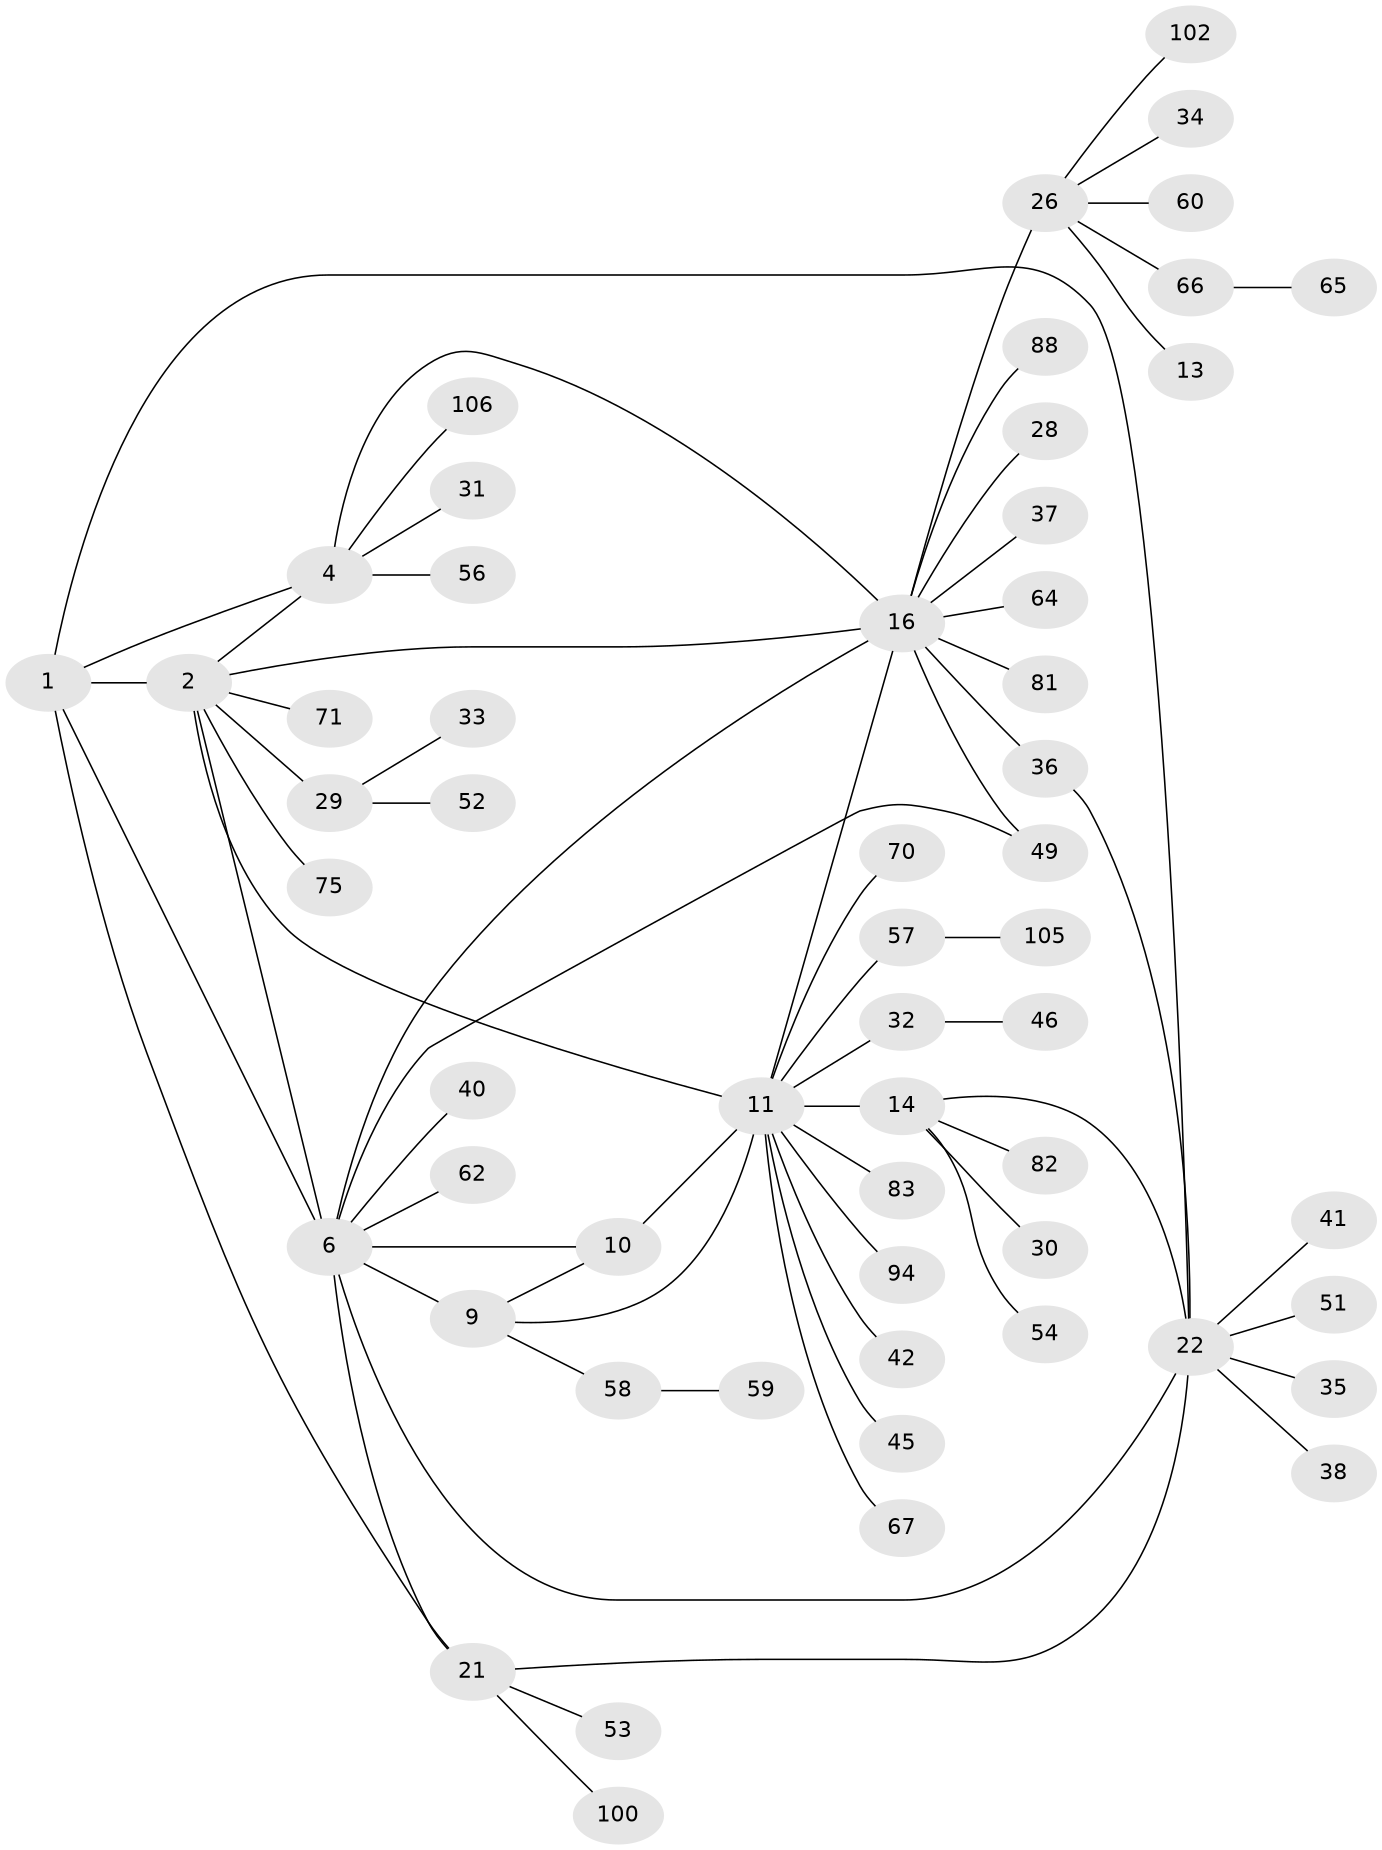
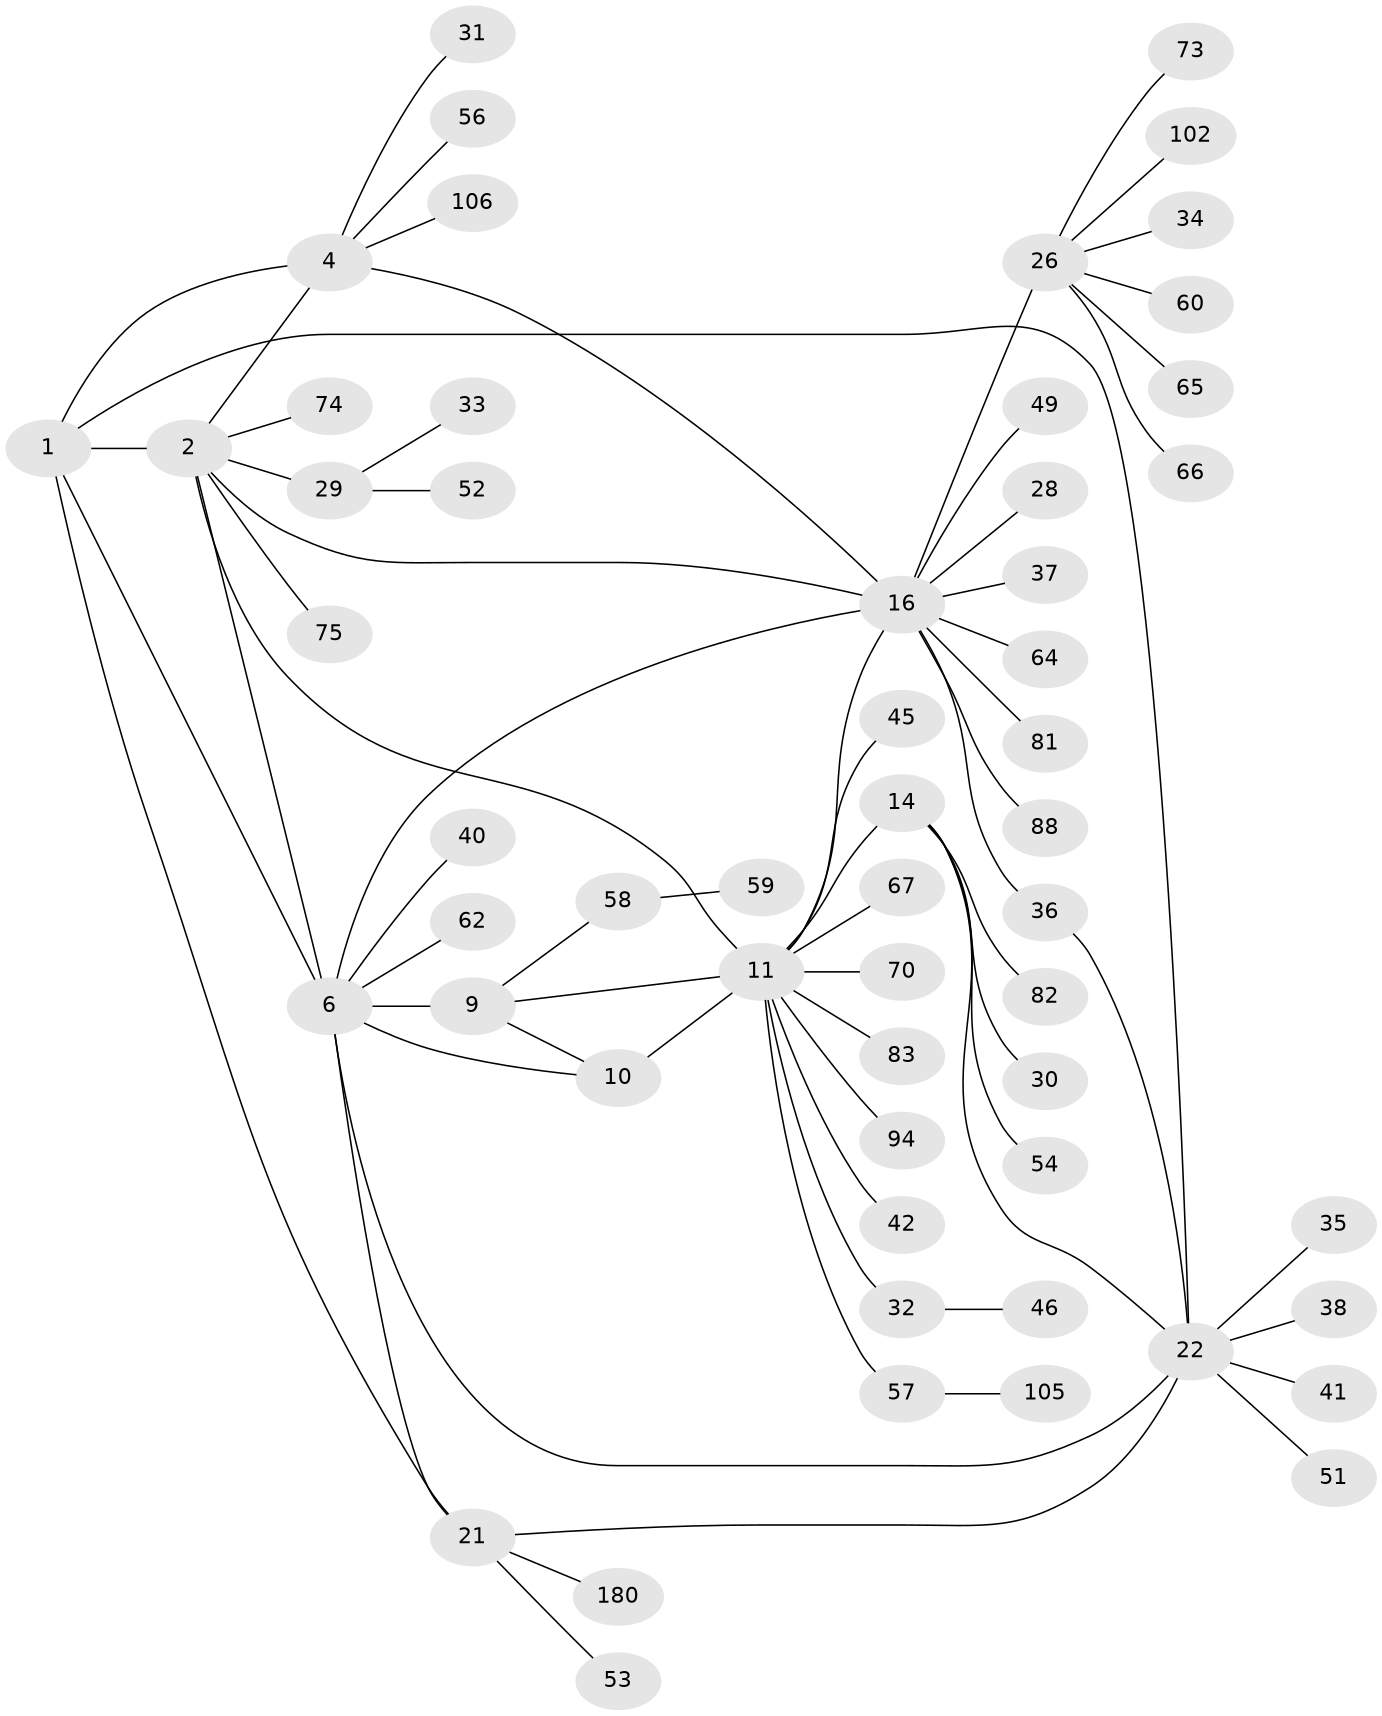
(1263, 288) -> (1118, 326)
(1191, 372) -> (1191, 52)
(330, 719) -> (330, 406)
(627, 937) -> none
(618, 1816) -> (618, 1597)
